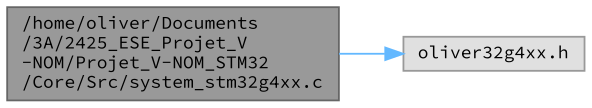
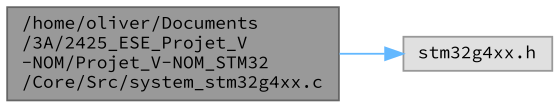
(494, 54) -> (478, 54)
